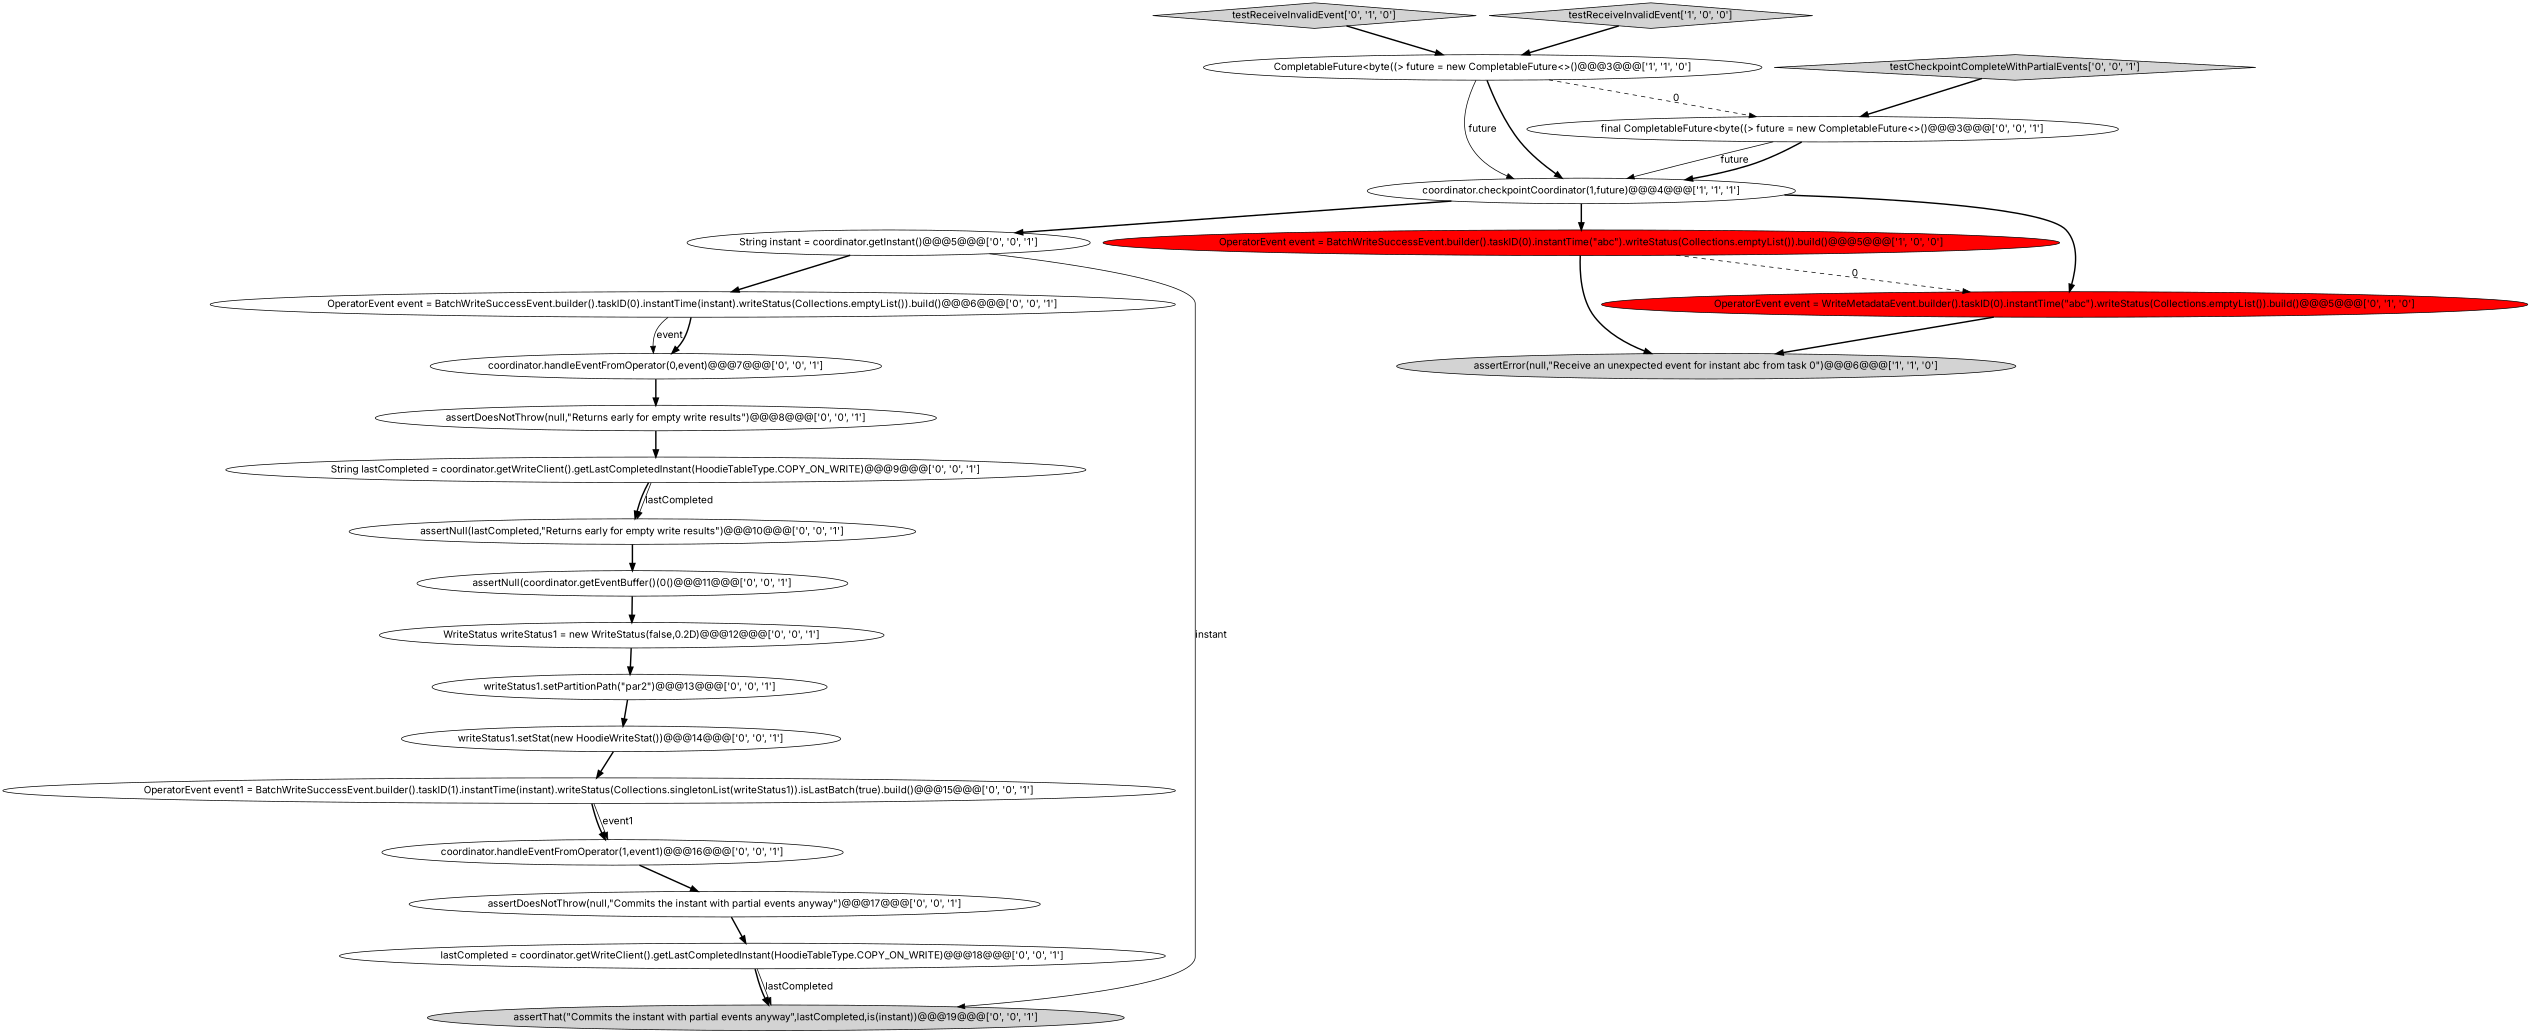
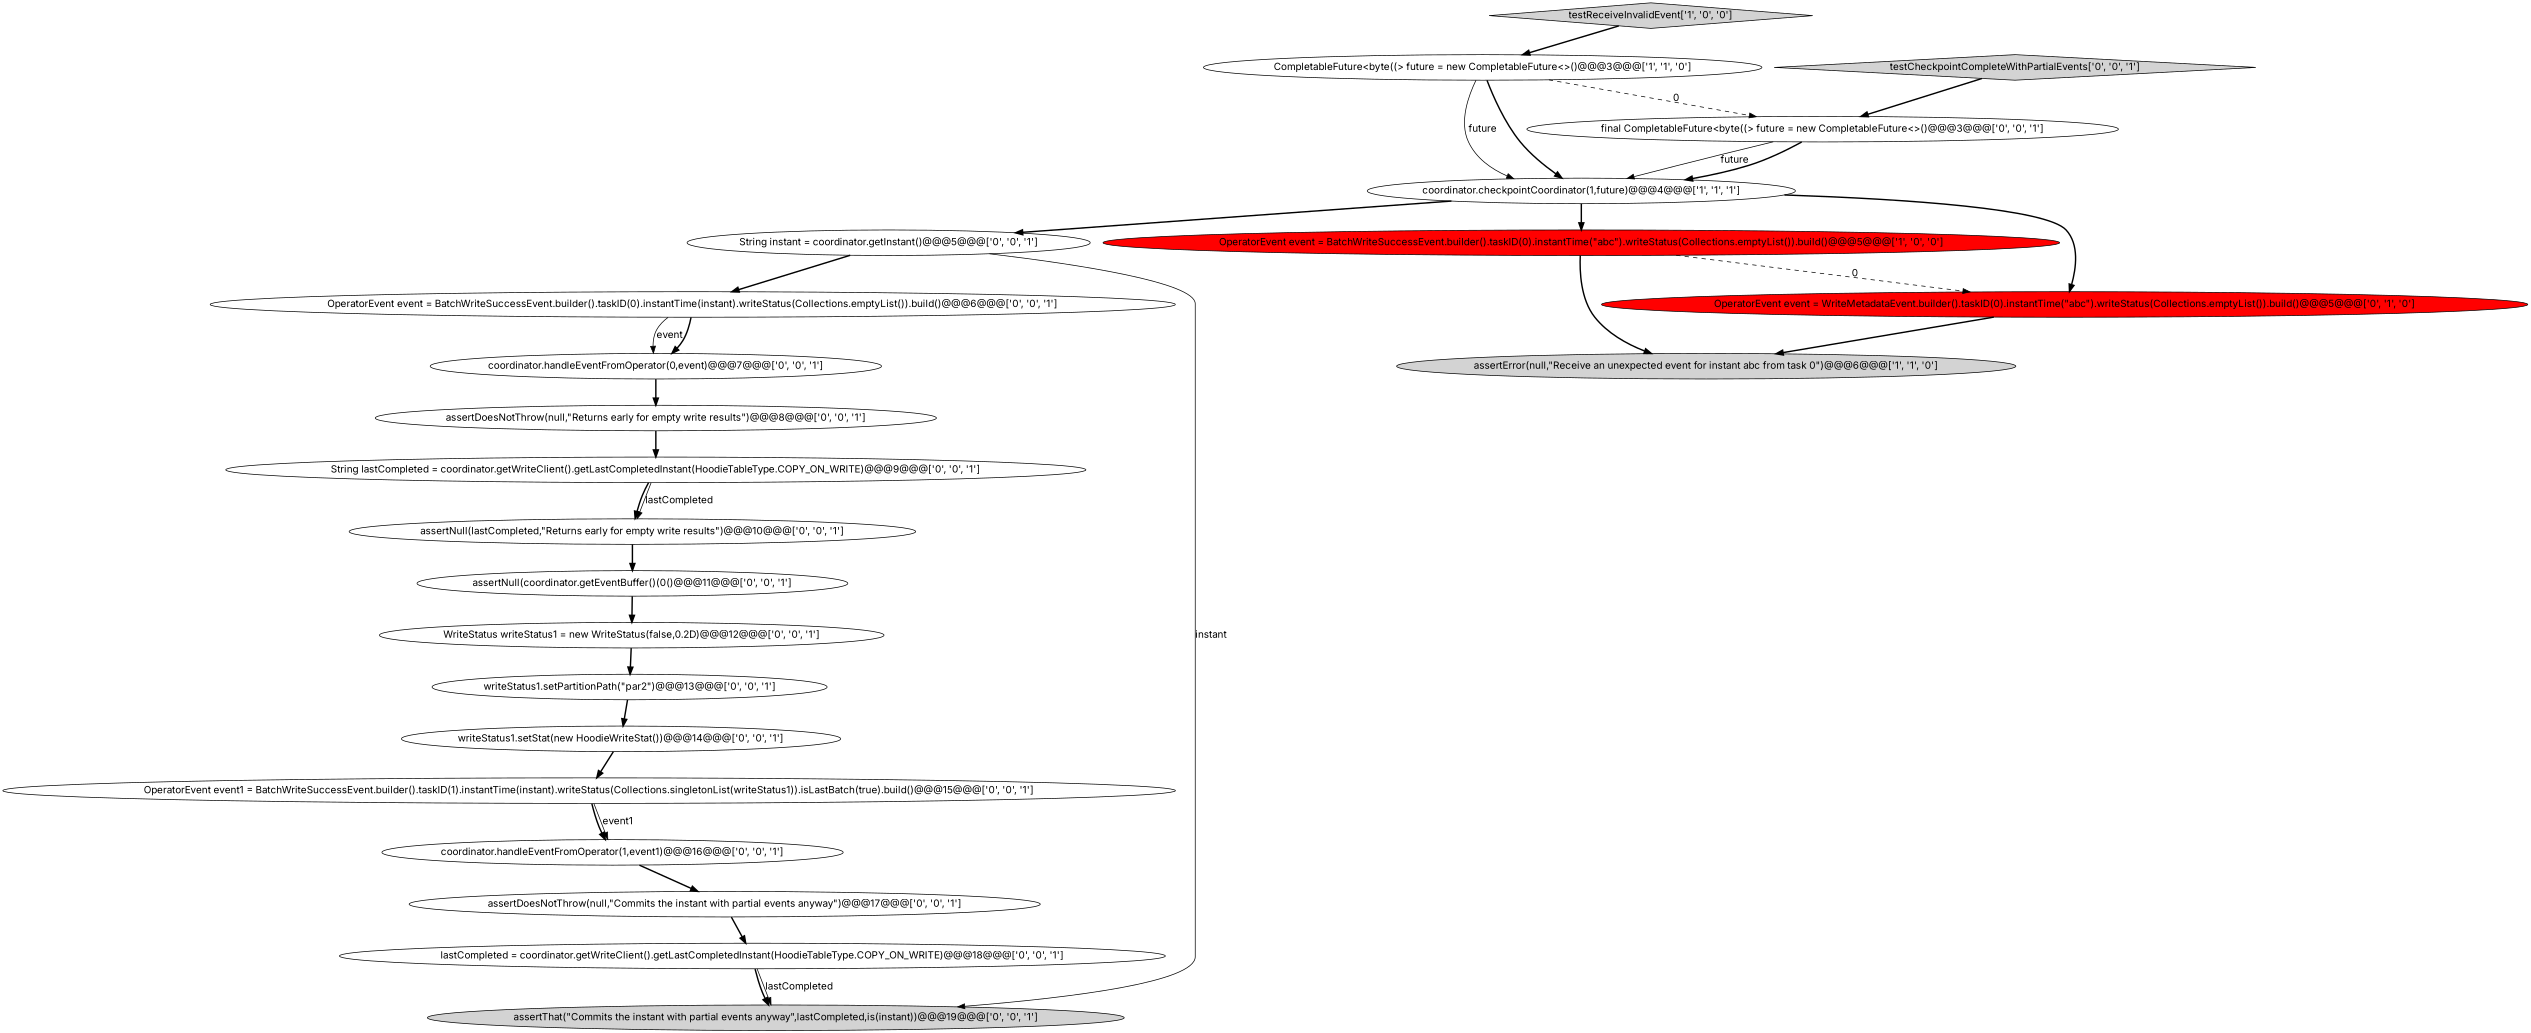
(1314, 16) -> none
